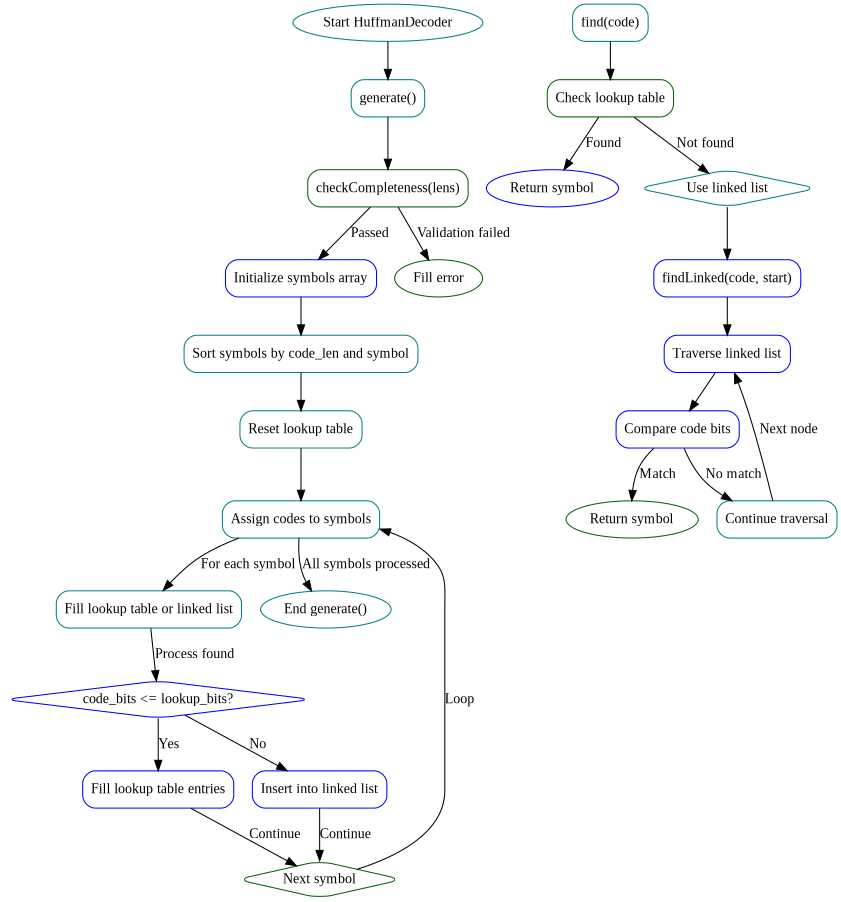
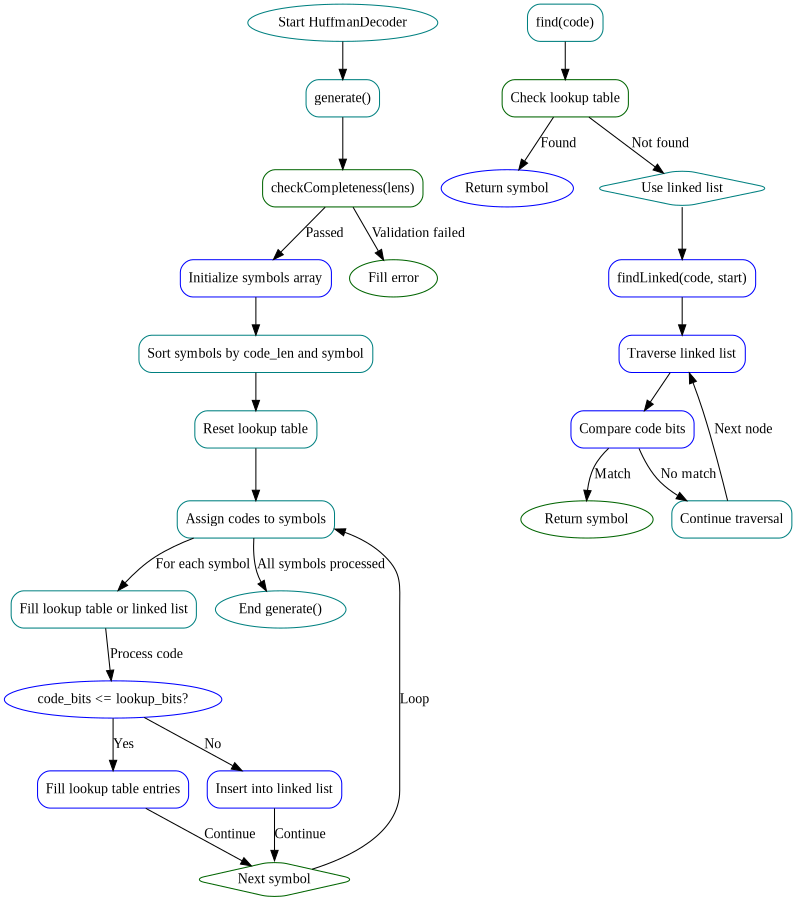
(195, 654) -> (147, 654)
(158, 699) -> (113, 699)
